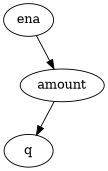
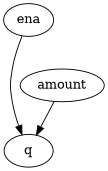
(43, 48) -> (11, 81)
